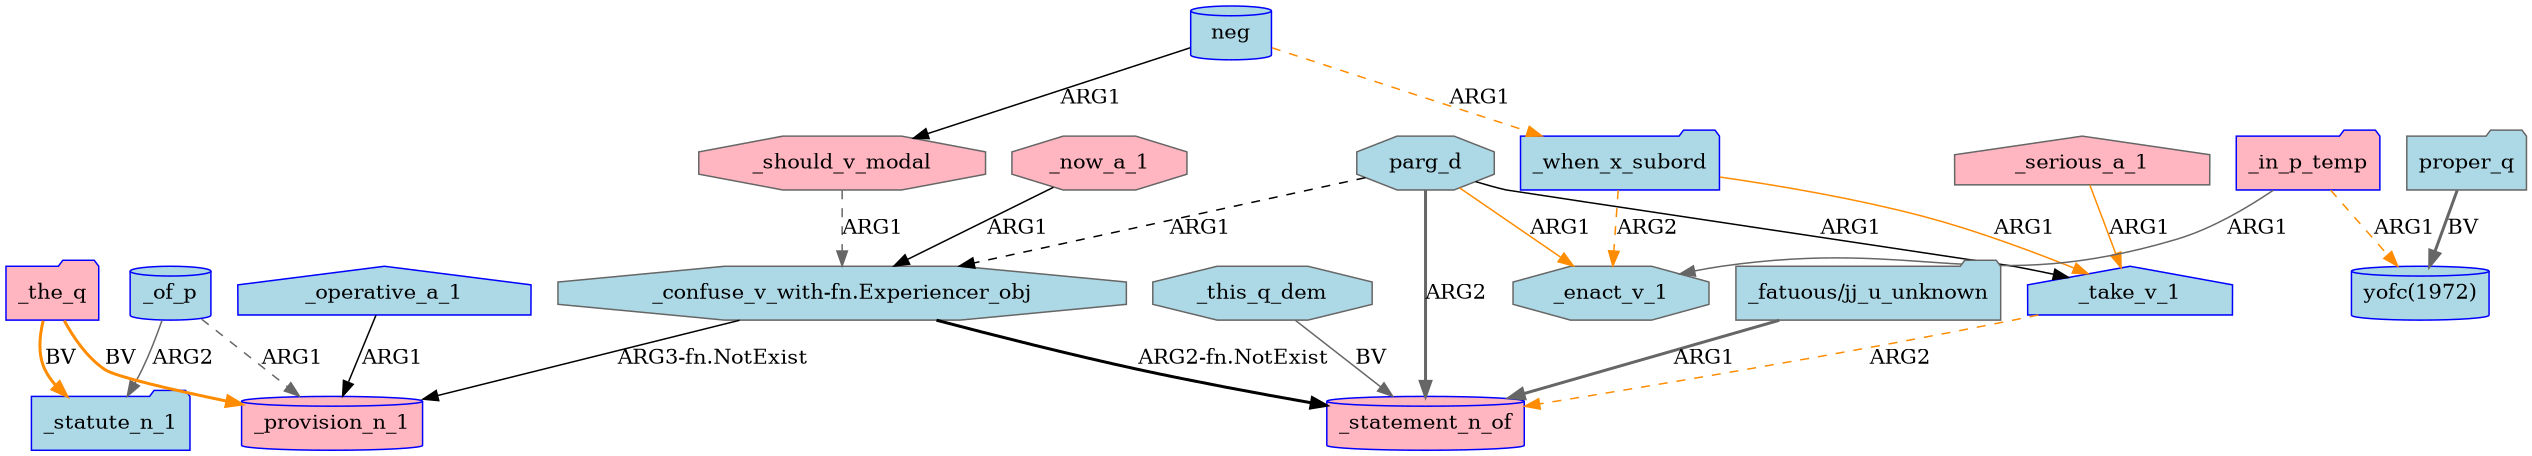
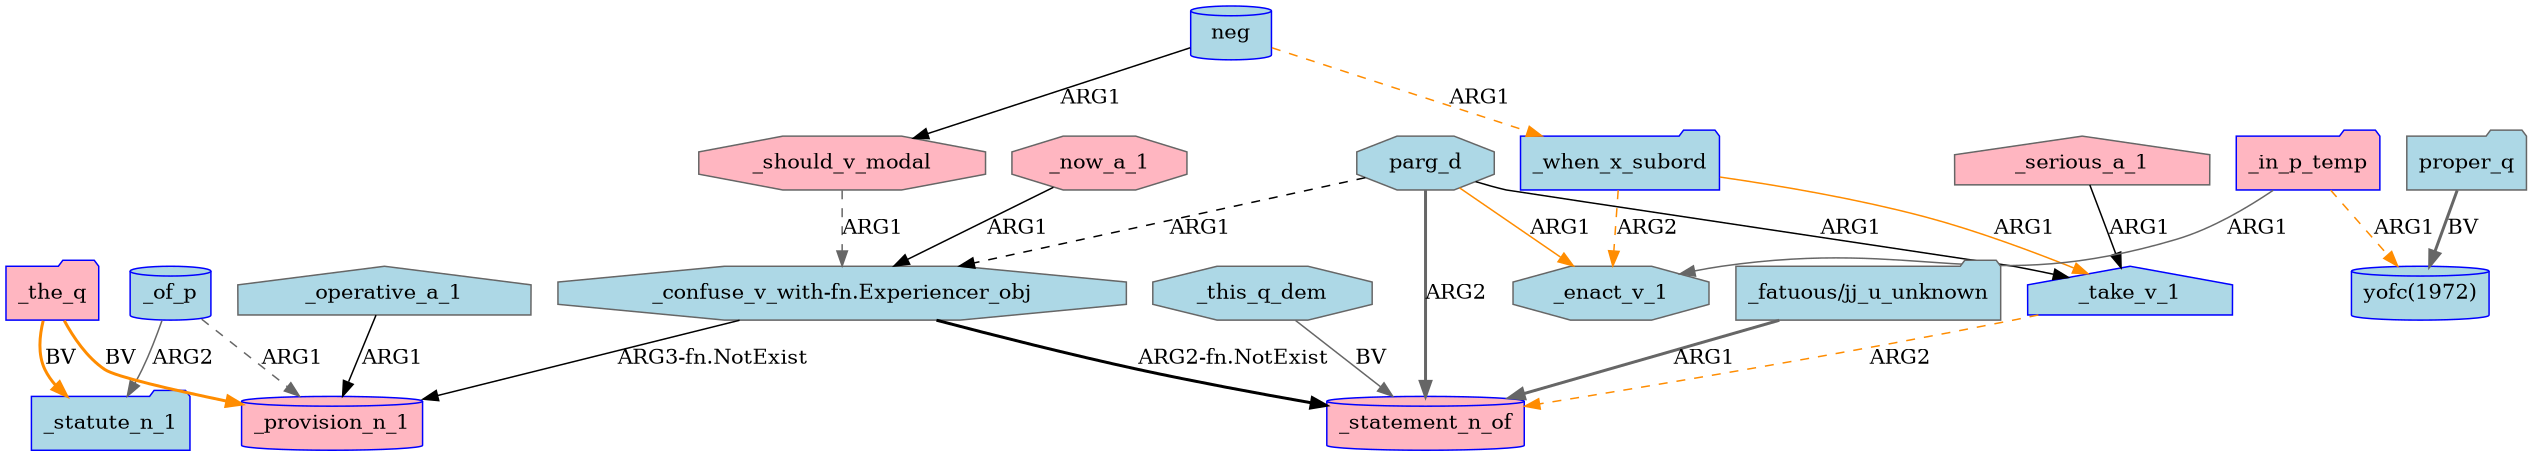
(2103, 219) -> (2103, 219)
(384, 293) -> (384, 293)
